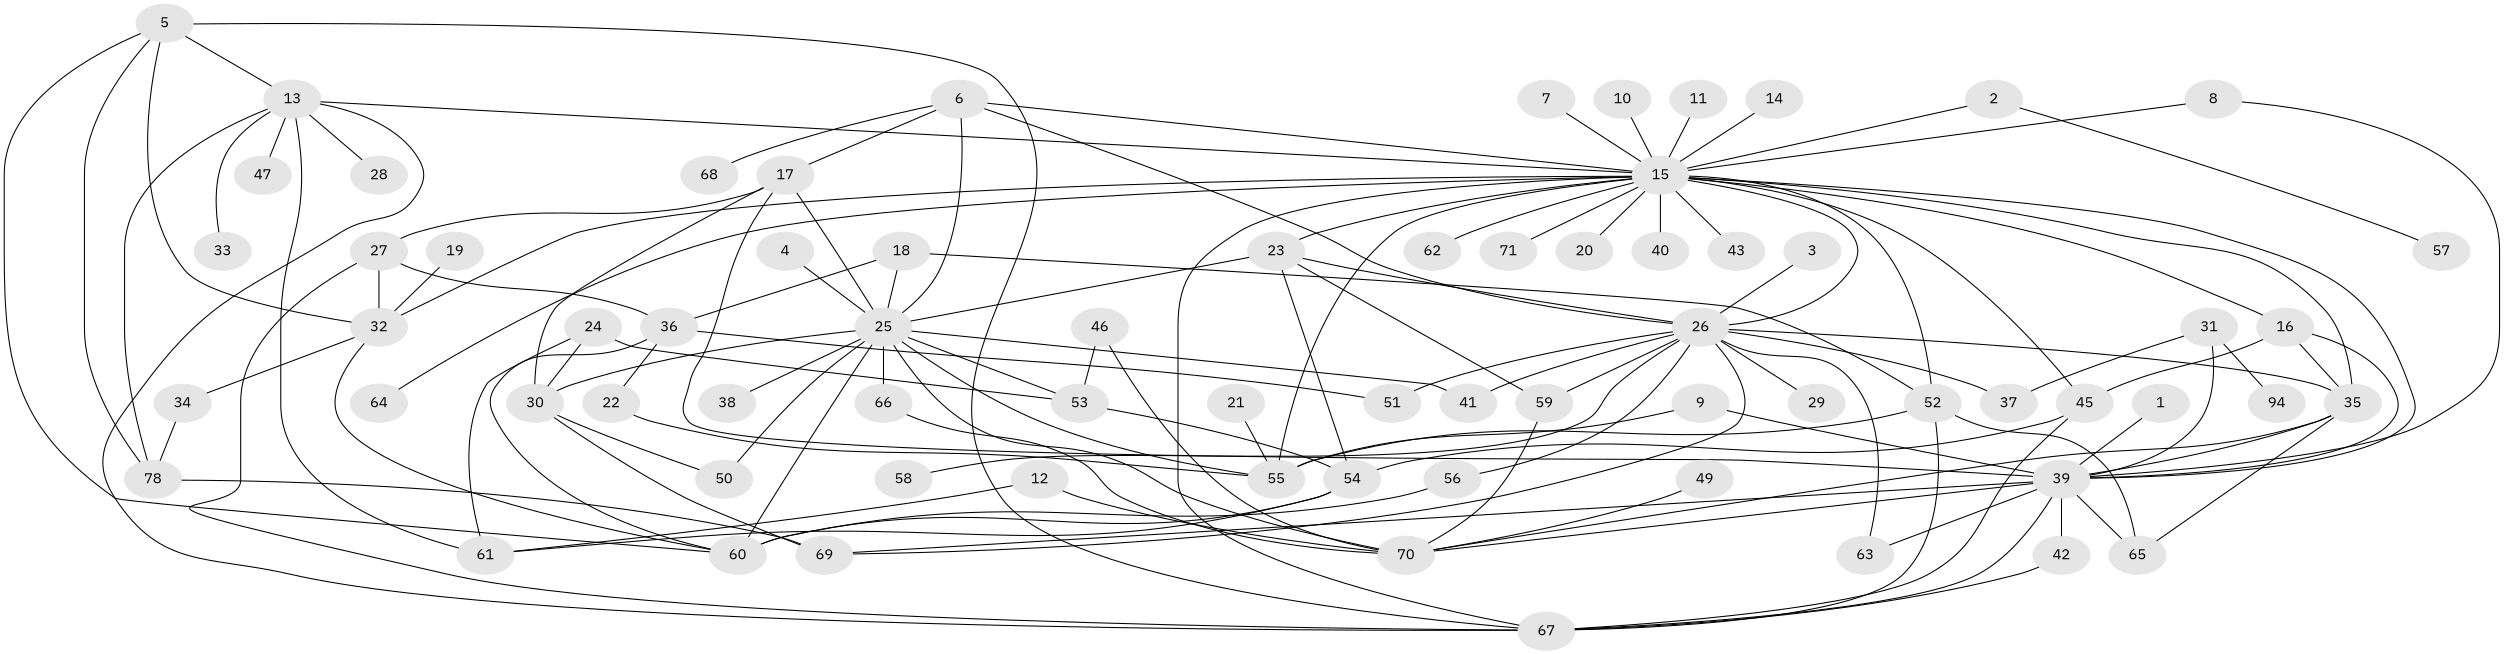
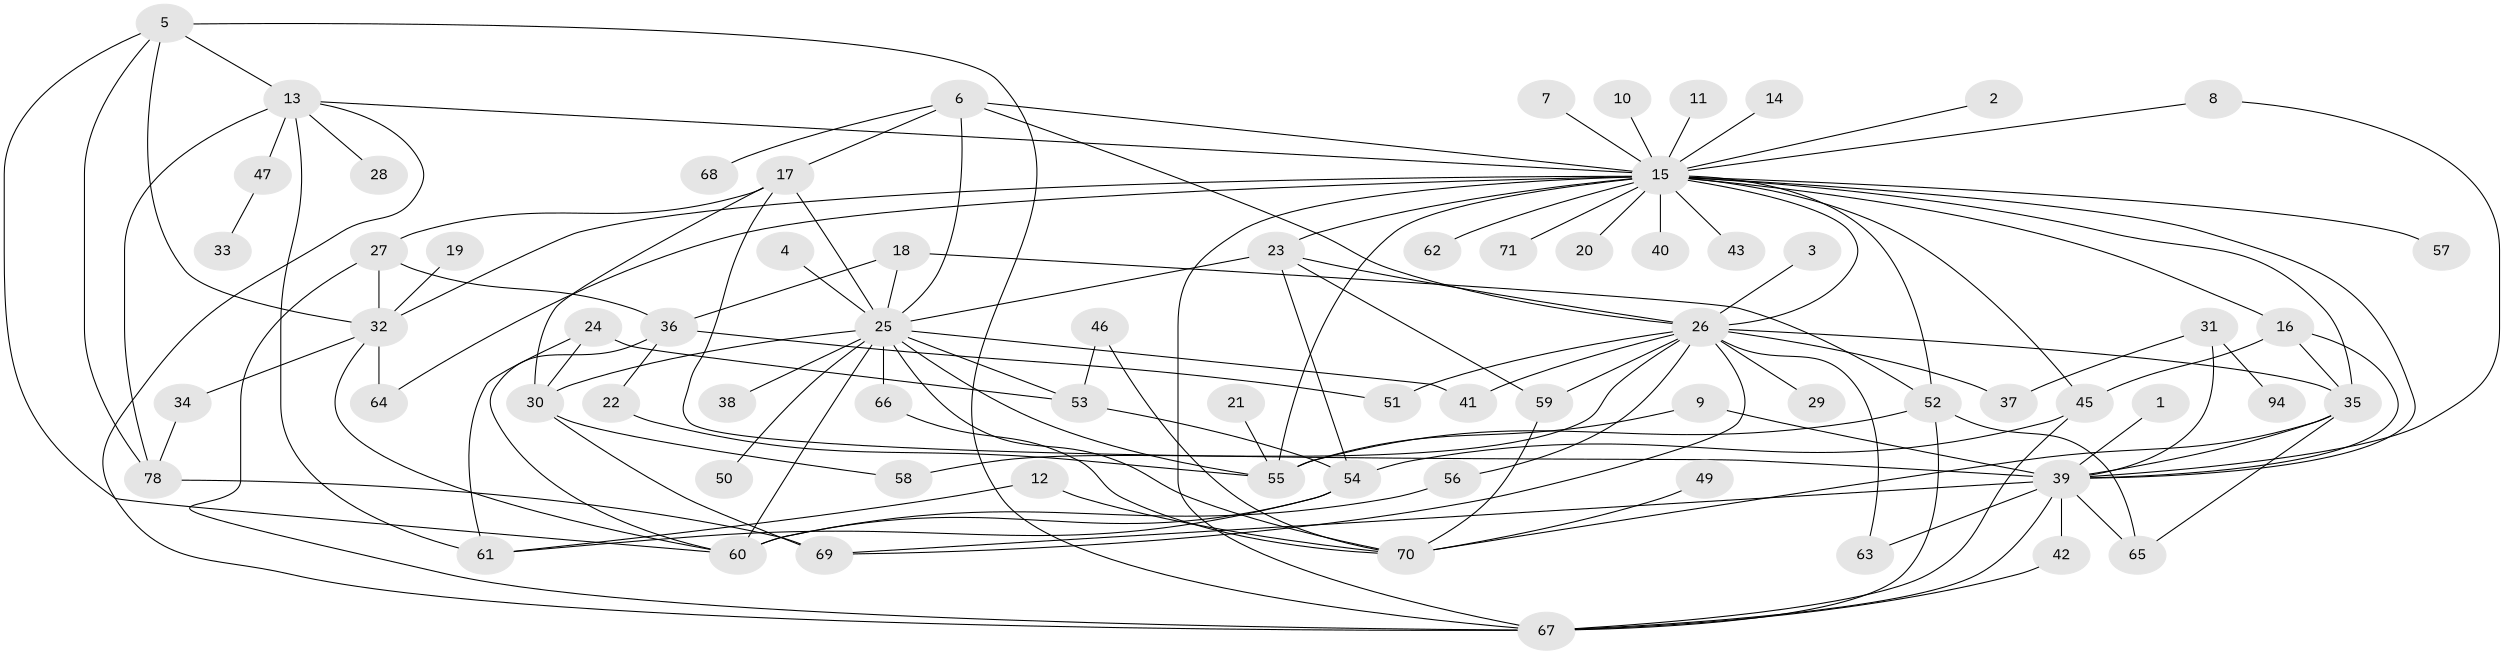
(222, 162) -> (243, 213)
(2220, 171) -> (2055, 195)
none -> (379, 365)
(628, 444) -> (715, 451)
(1734, 517) -> none
